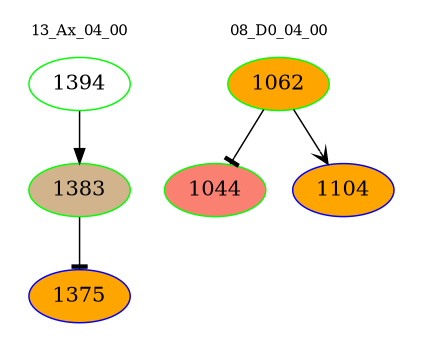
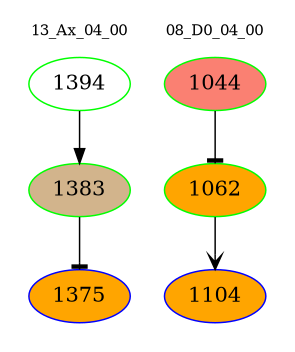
(249, 134) -> (215, 134)
